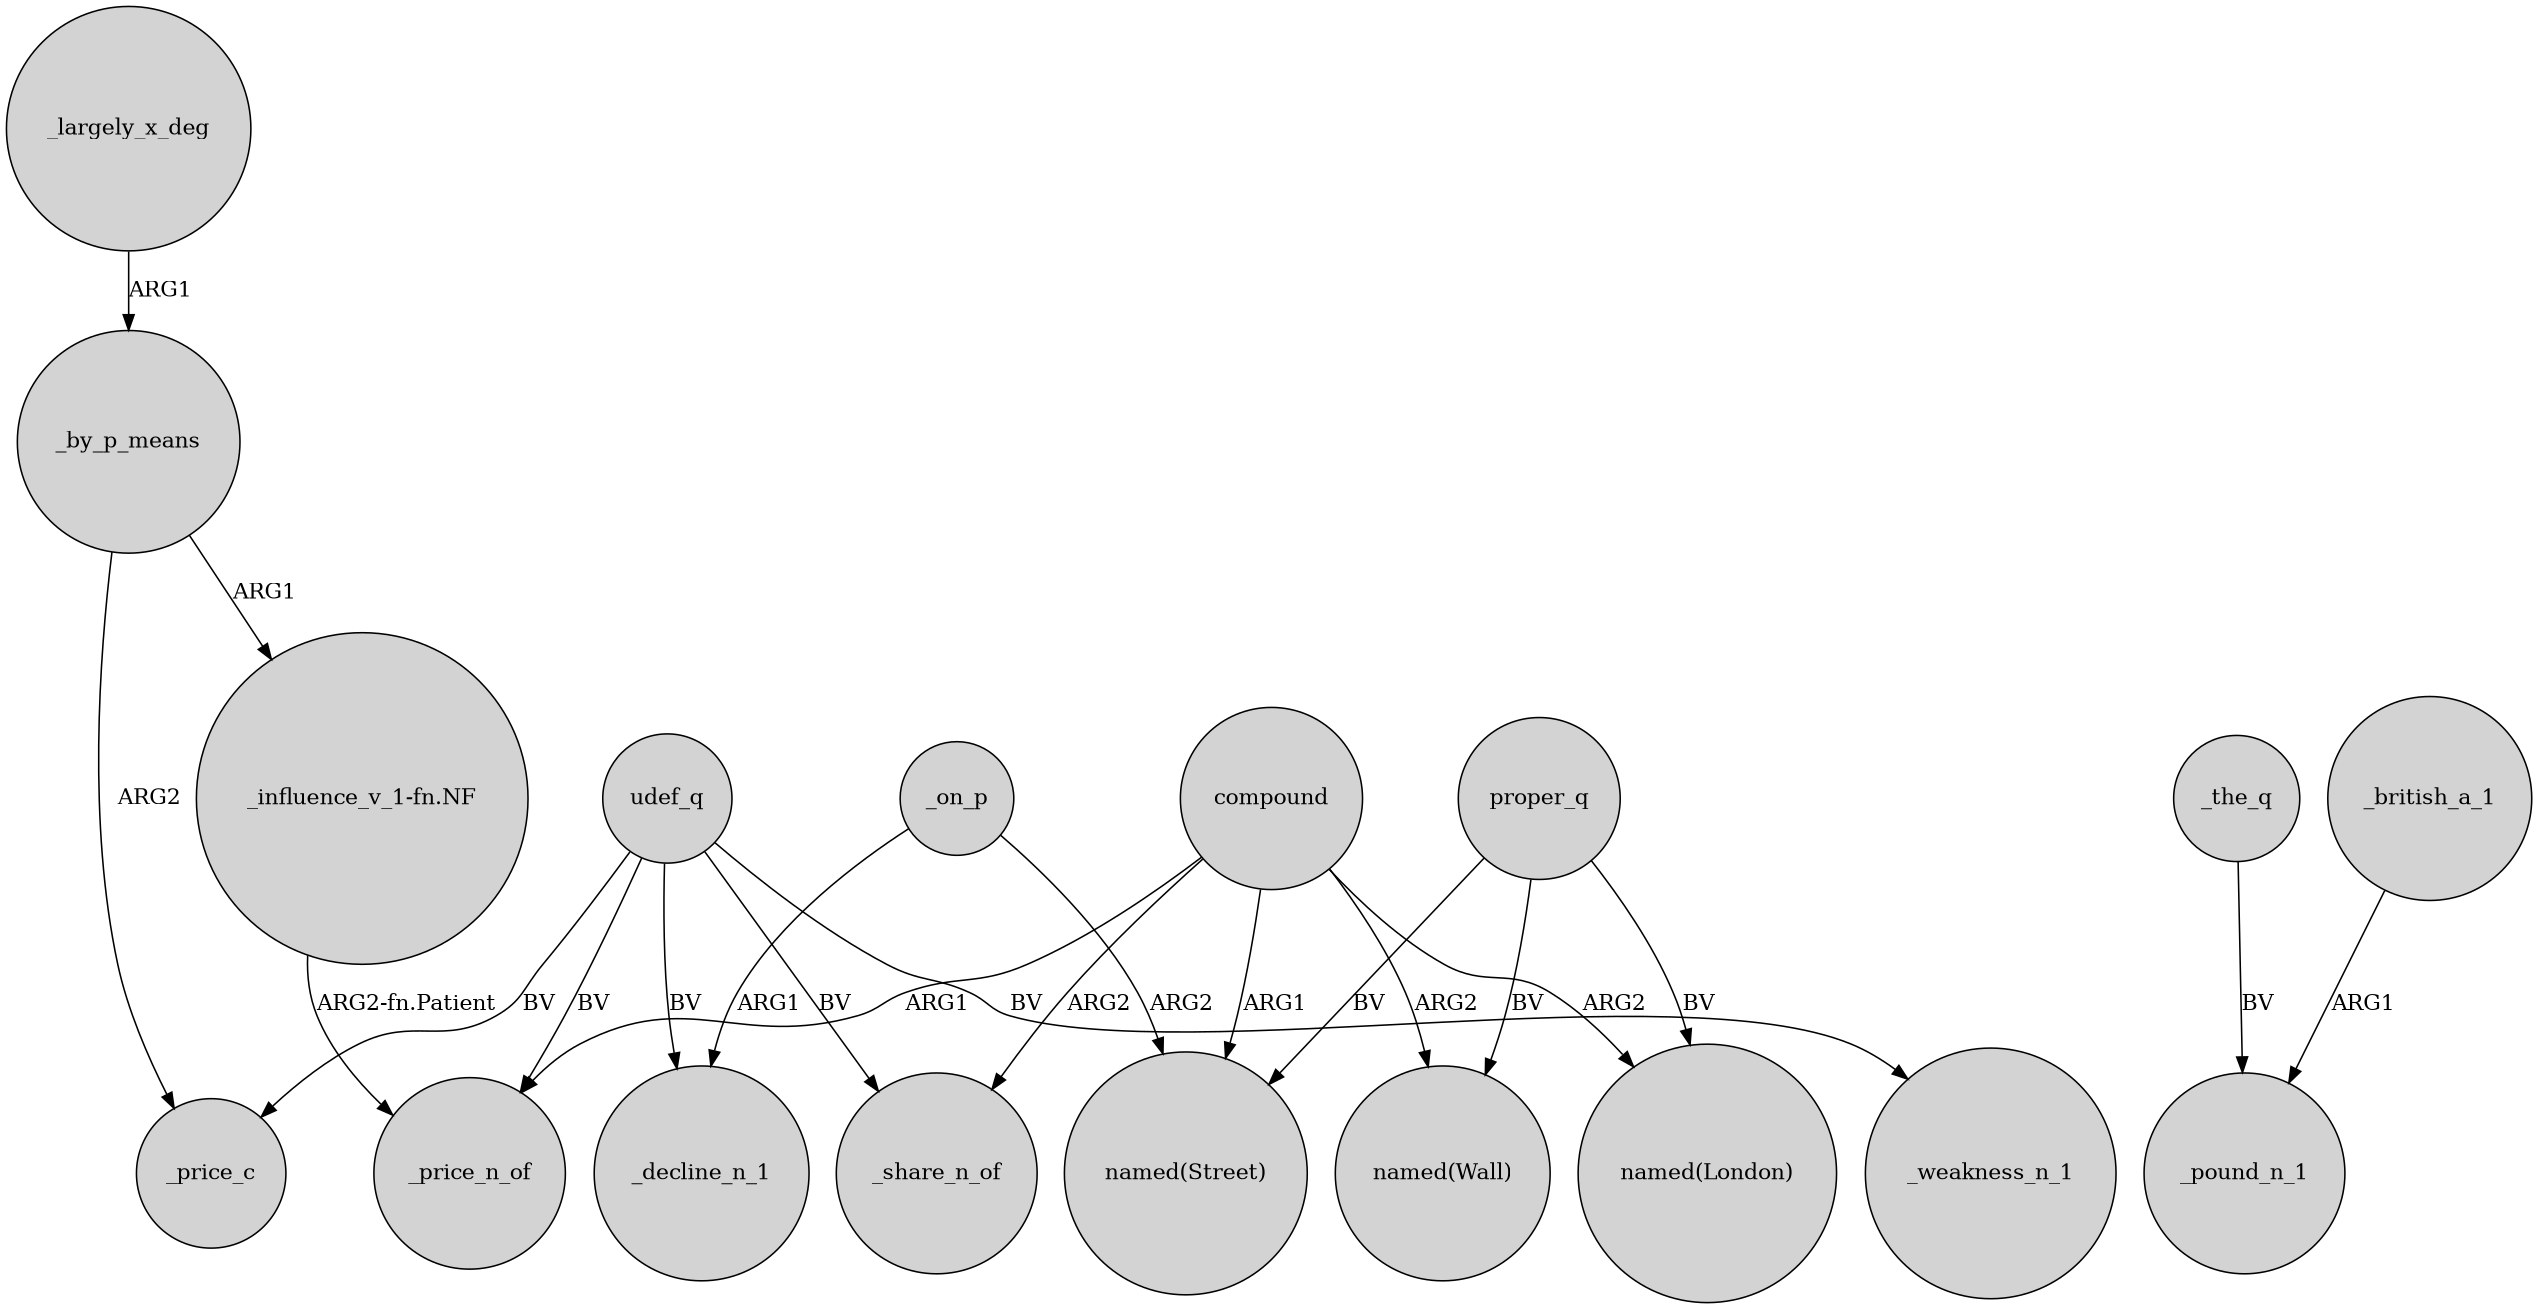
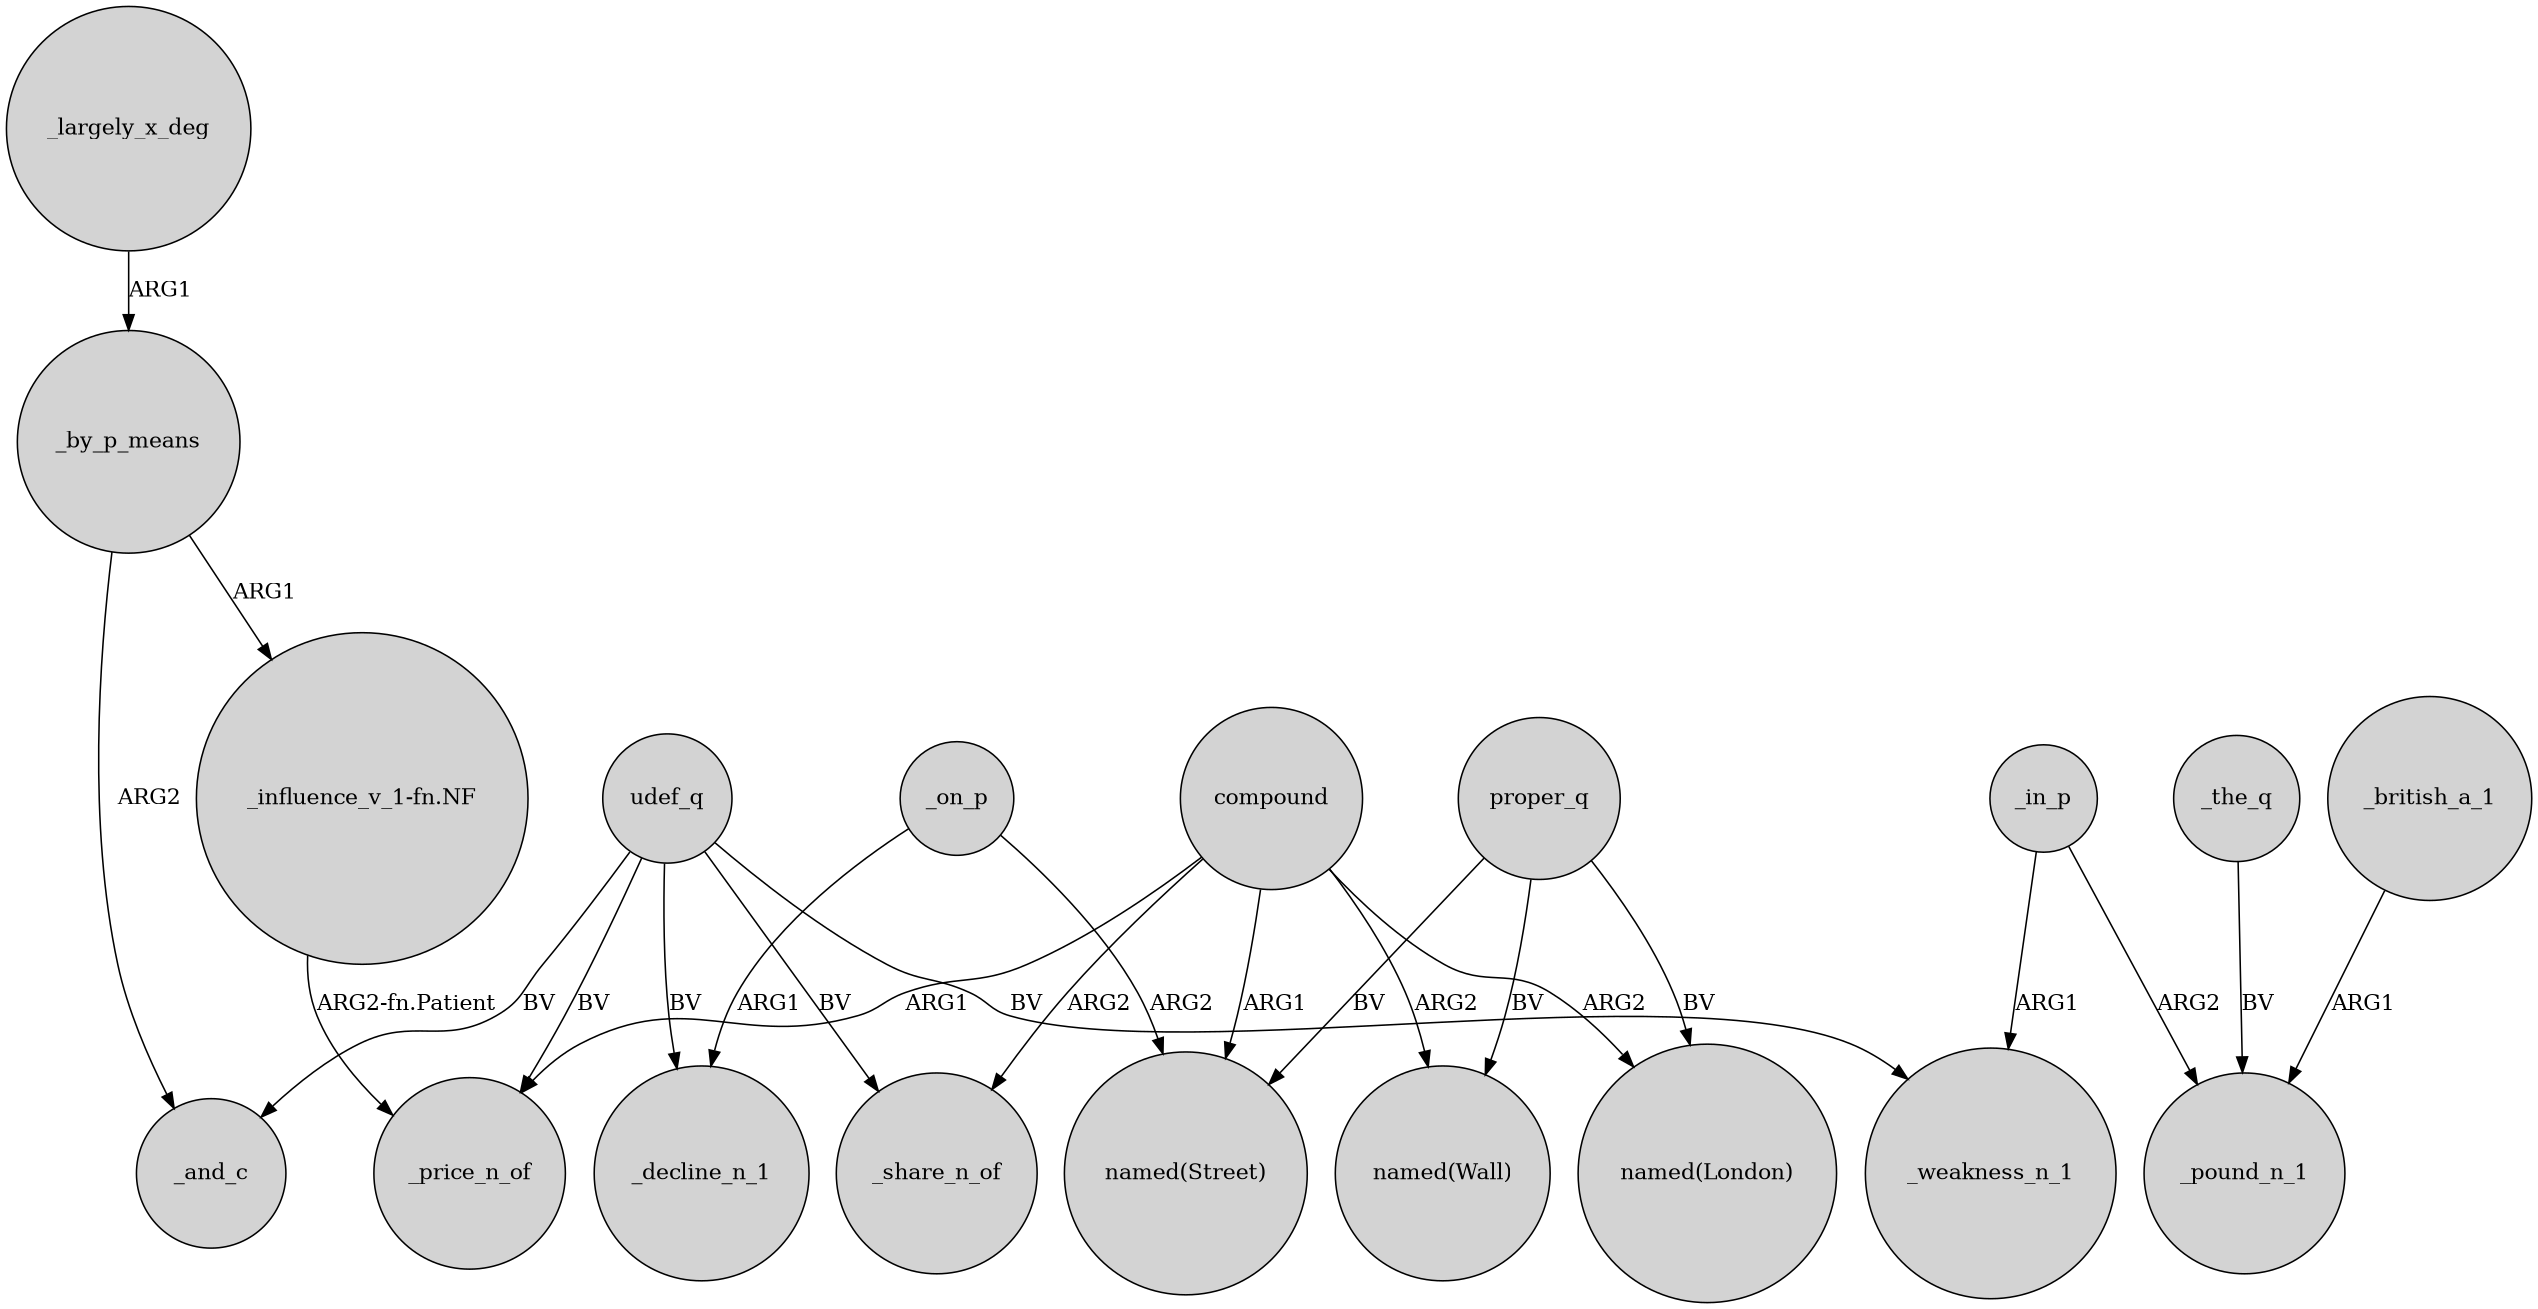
none -> (2044, 798)
(211, 1173) -> (211, 1173)
